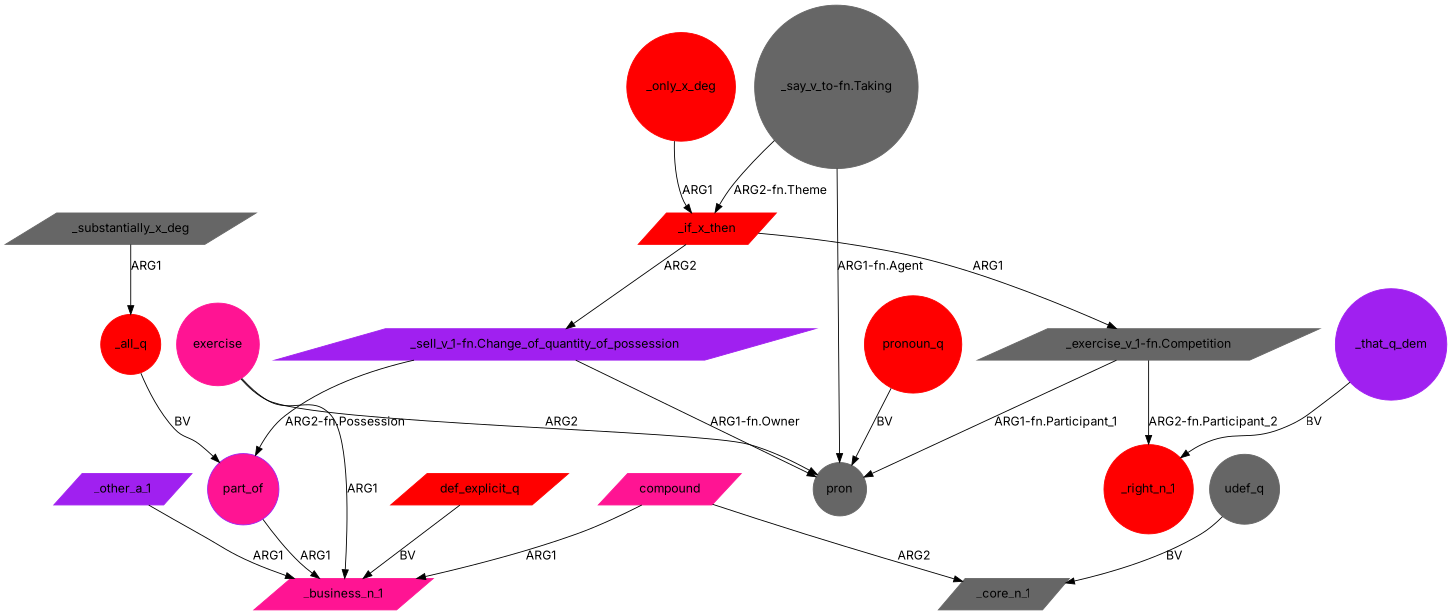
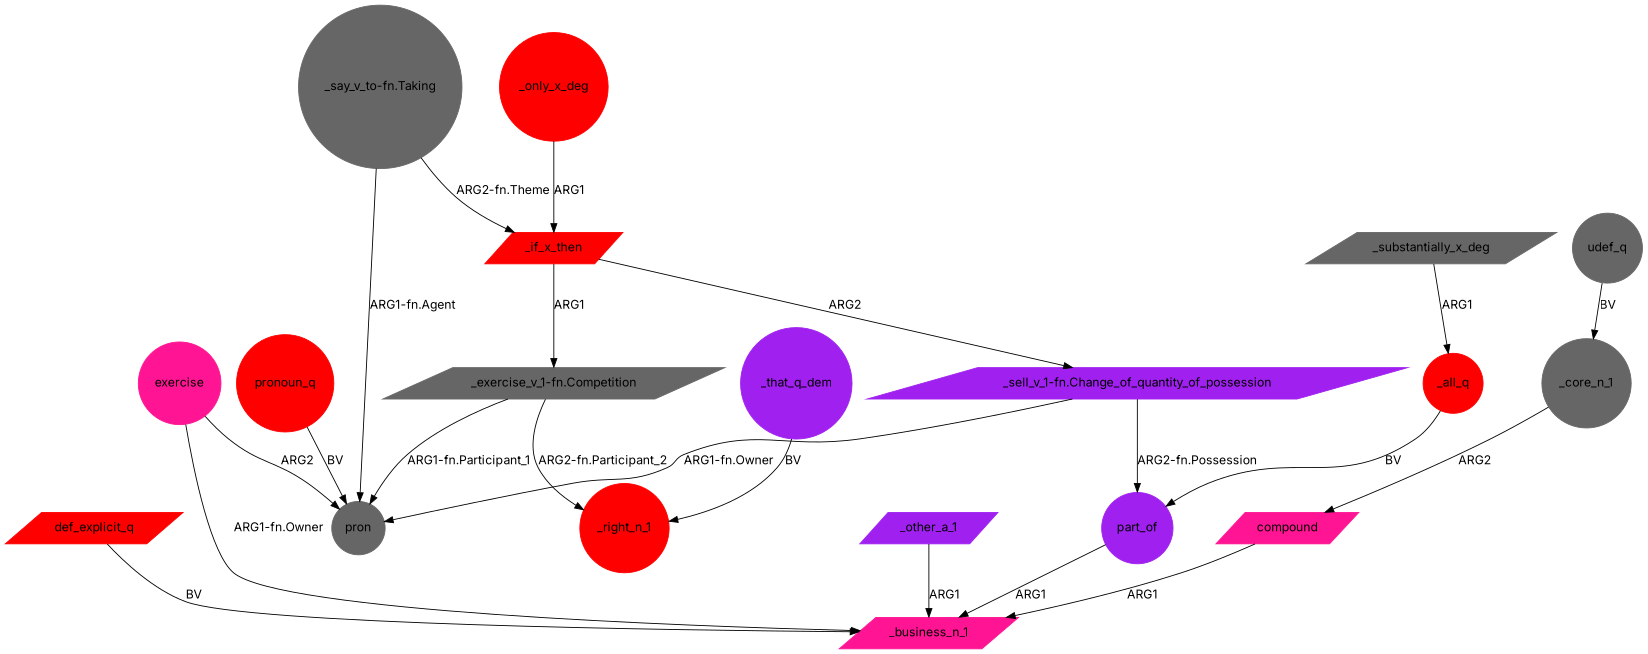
(243, 489) -> (1137, 528)
(363, 489) -> (279, 528)
(833, 543) -> (1443, 462)
(1004, 594) -> (1587, 383)
